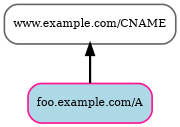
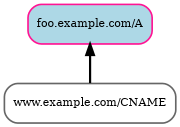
(90, 69) -> (90, 69)
